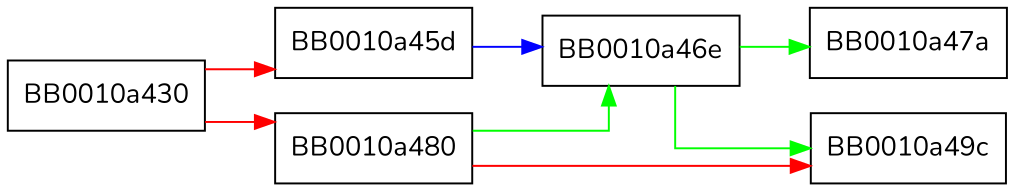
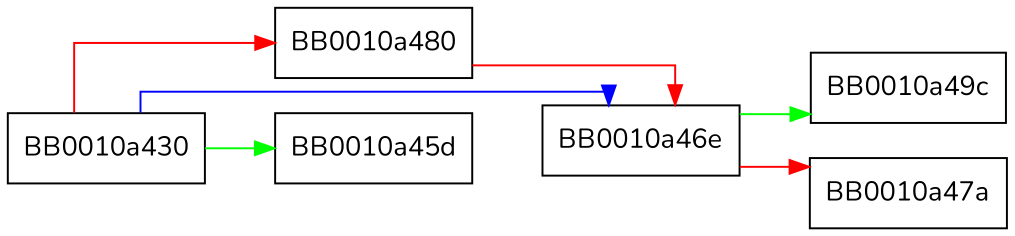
(497, 47) -> (365, 92)
(765, 47) -> (765, 167)
(230, 69) -> (230, 148)
(553, 131) -> (584, 65)
(632, 166) -> none
